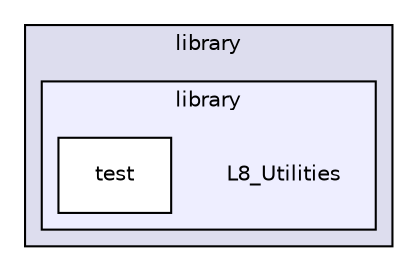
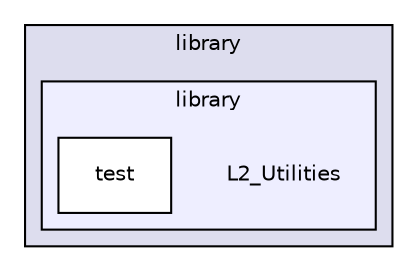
(284, 175) -> (284, 175)
